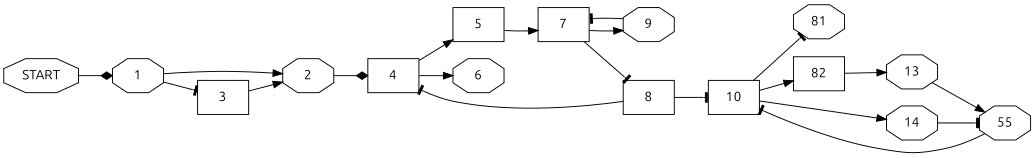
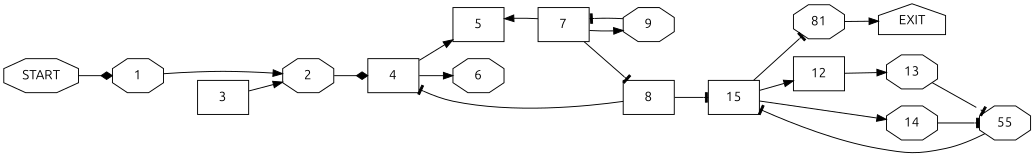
none -> (912, 21)
(516, 31) -> (526, 18)
(819, 74) -> (819, 74)
(178, 86) -> none
(954, 95) -> (954, 95)
(734, 97) -> (734, 97)
